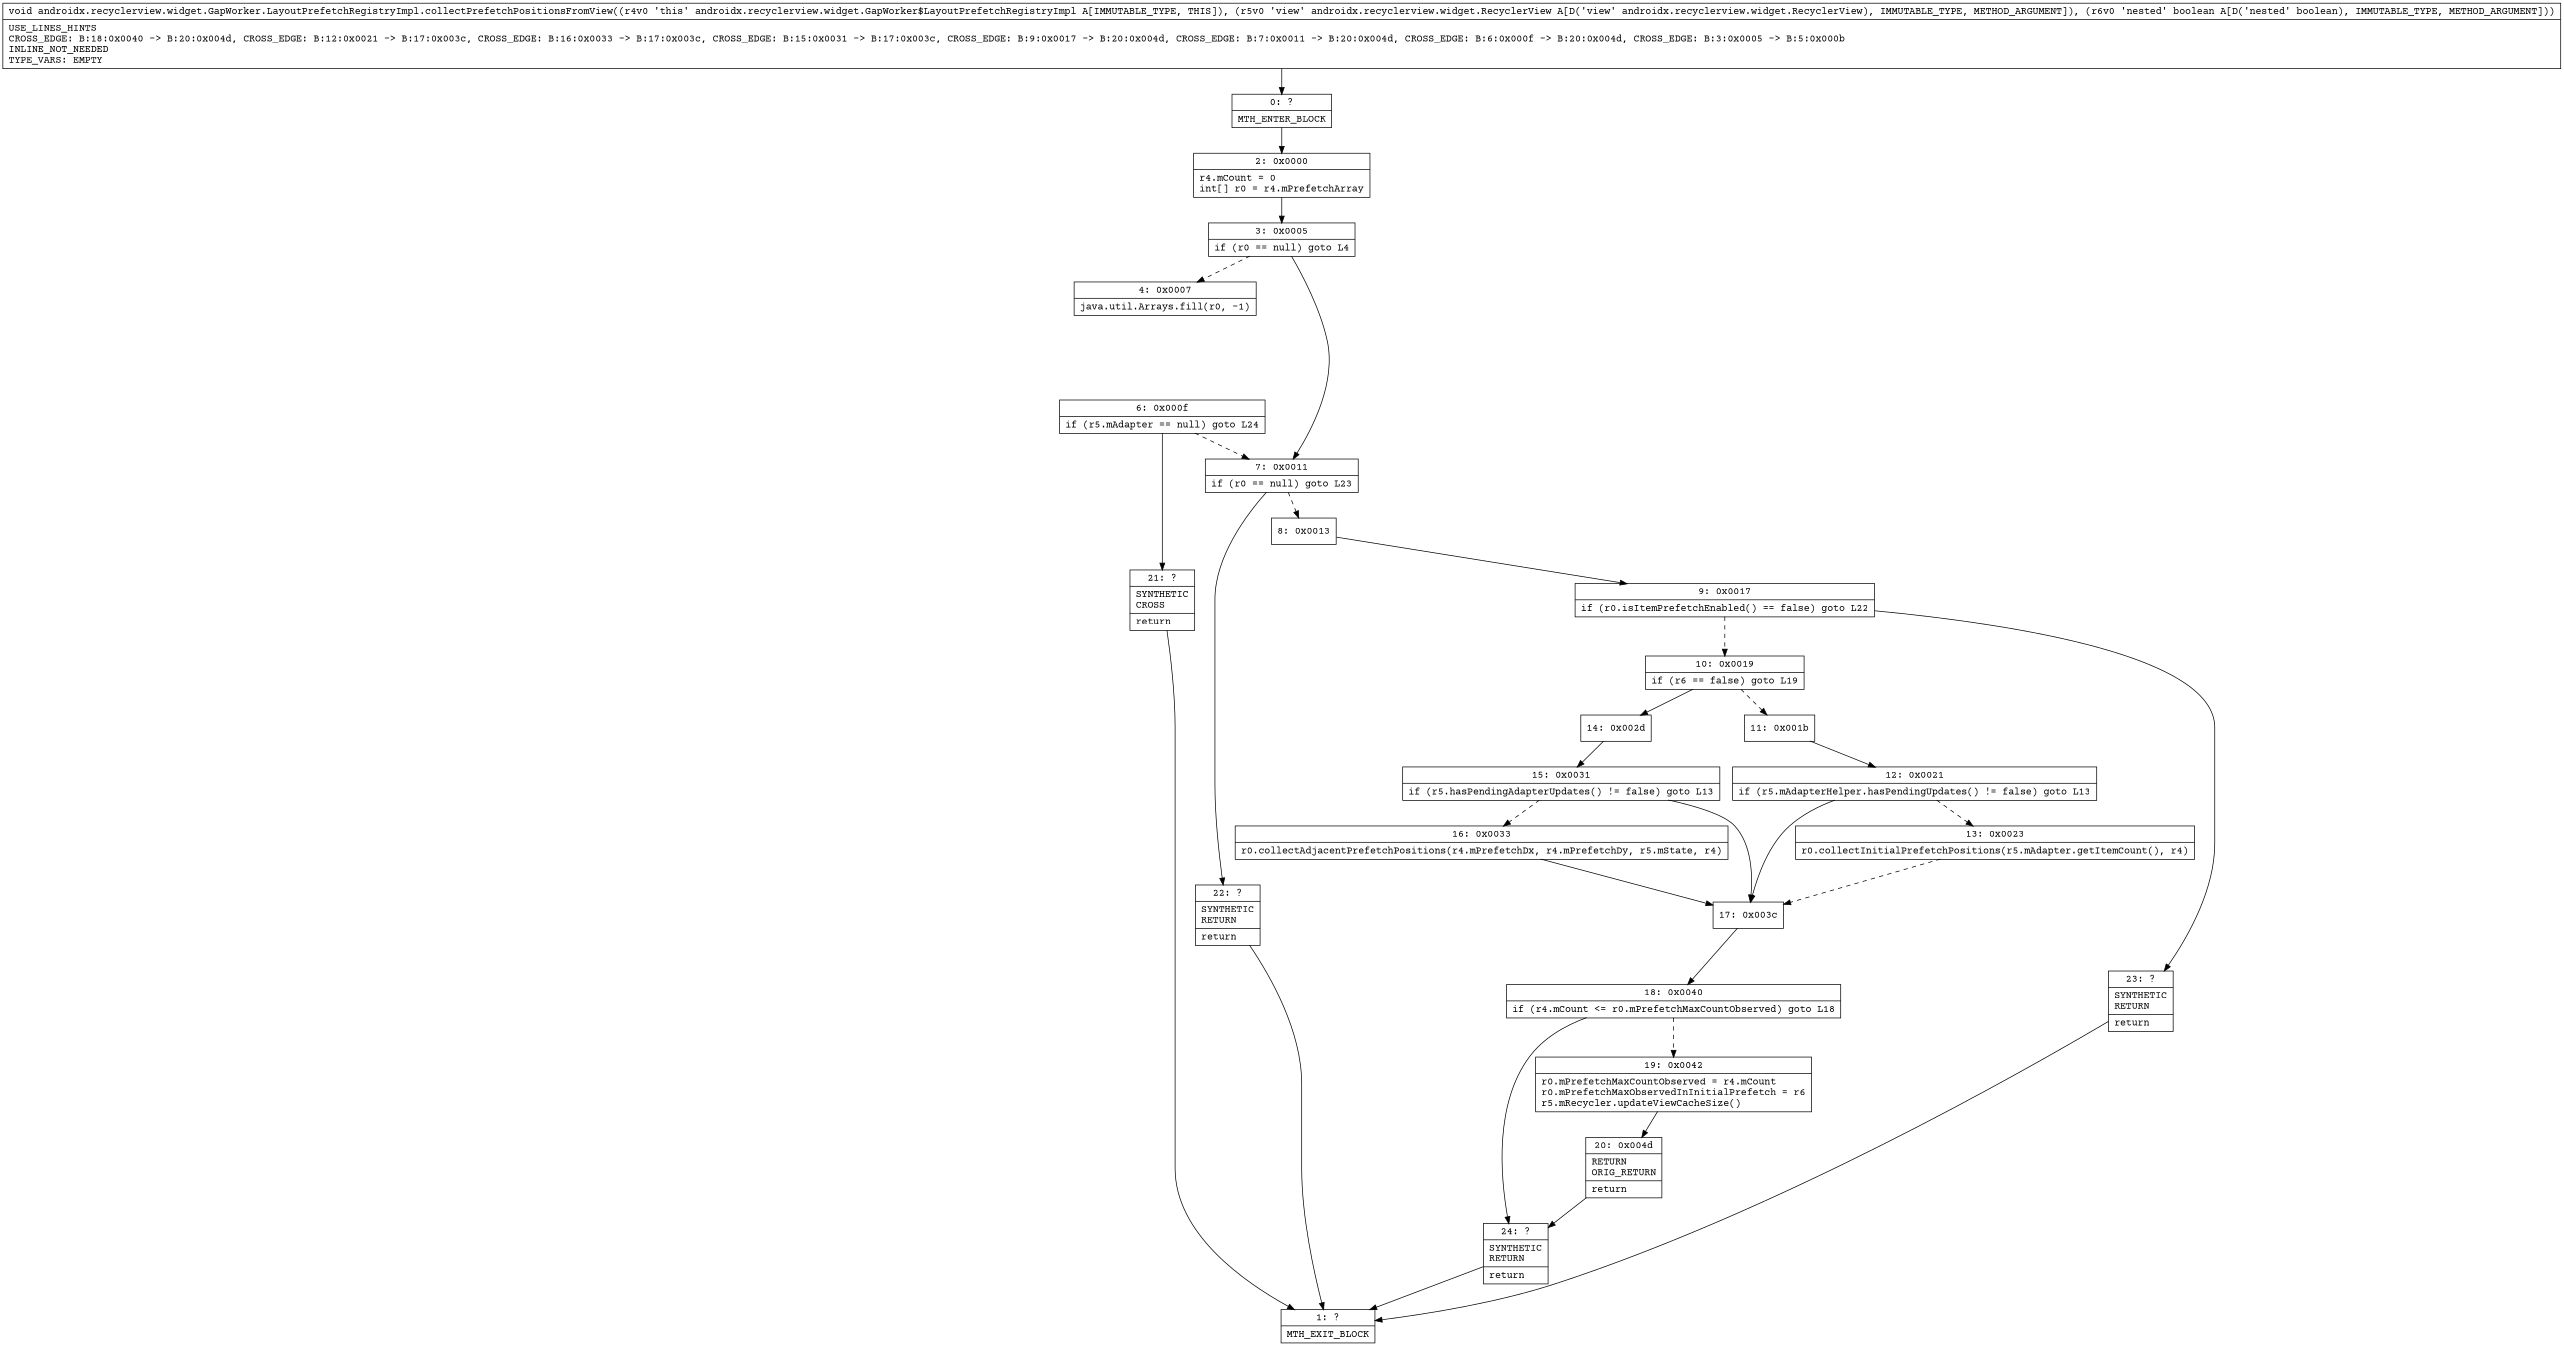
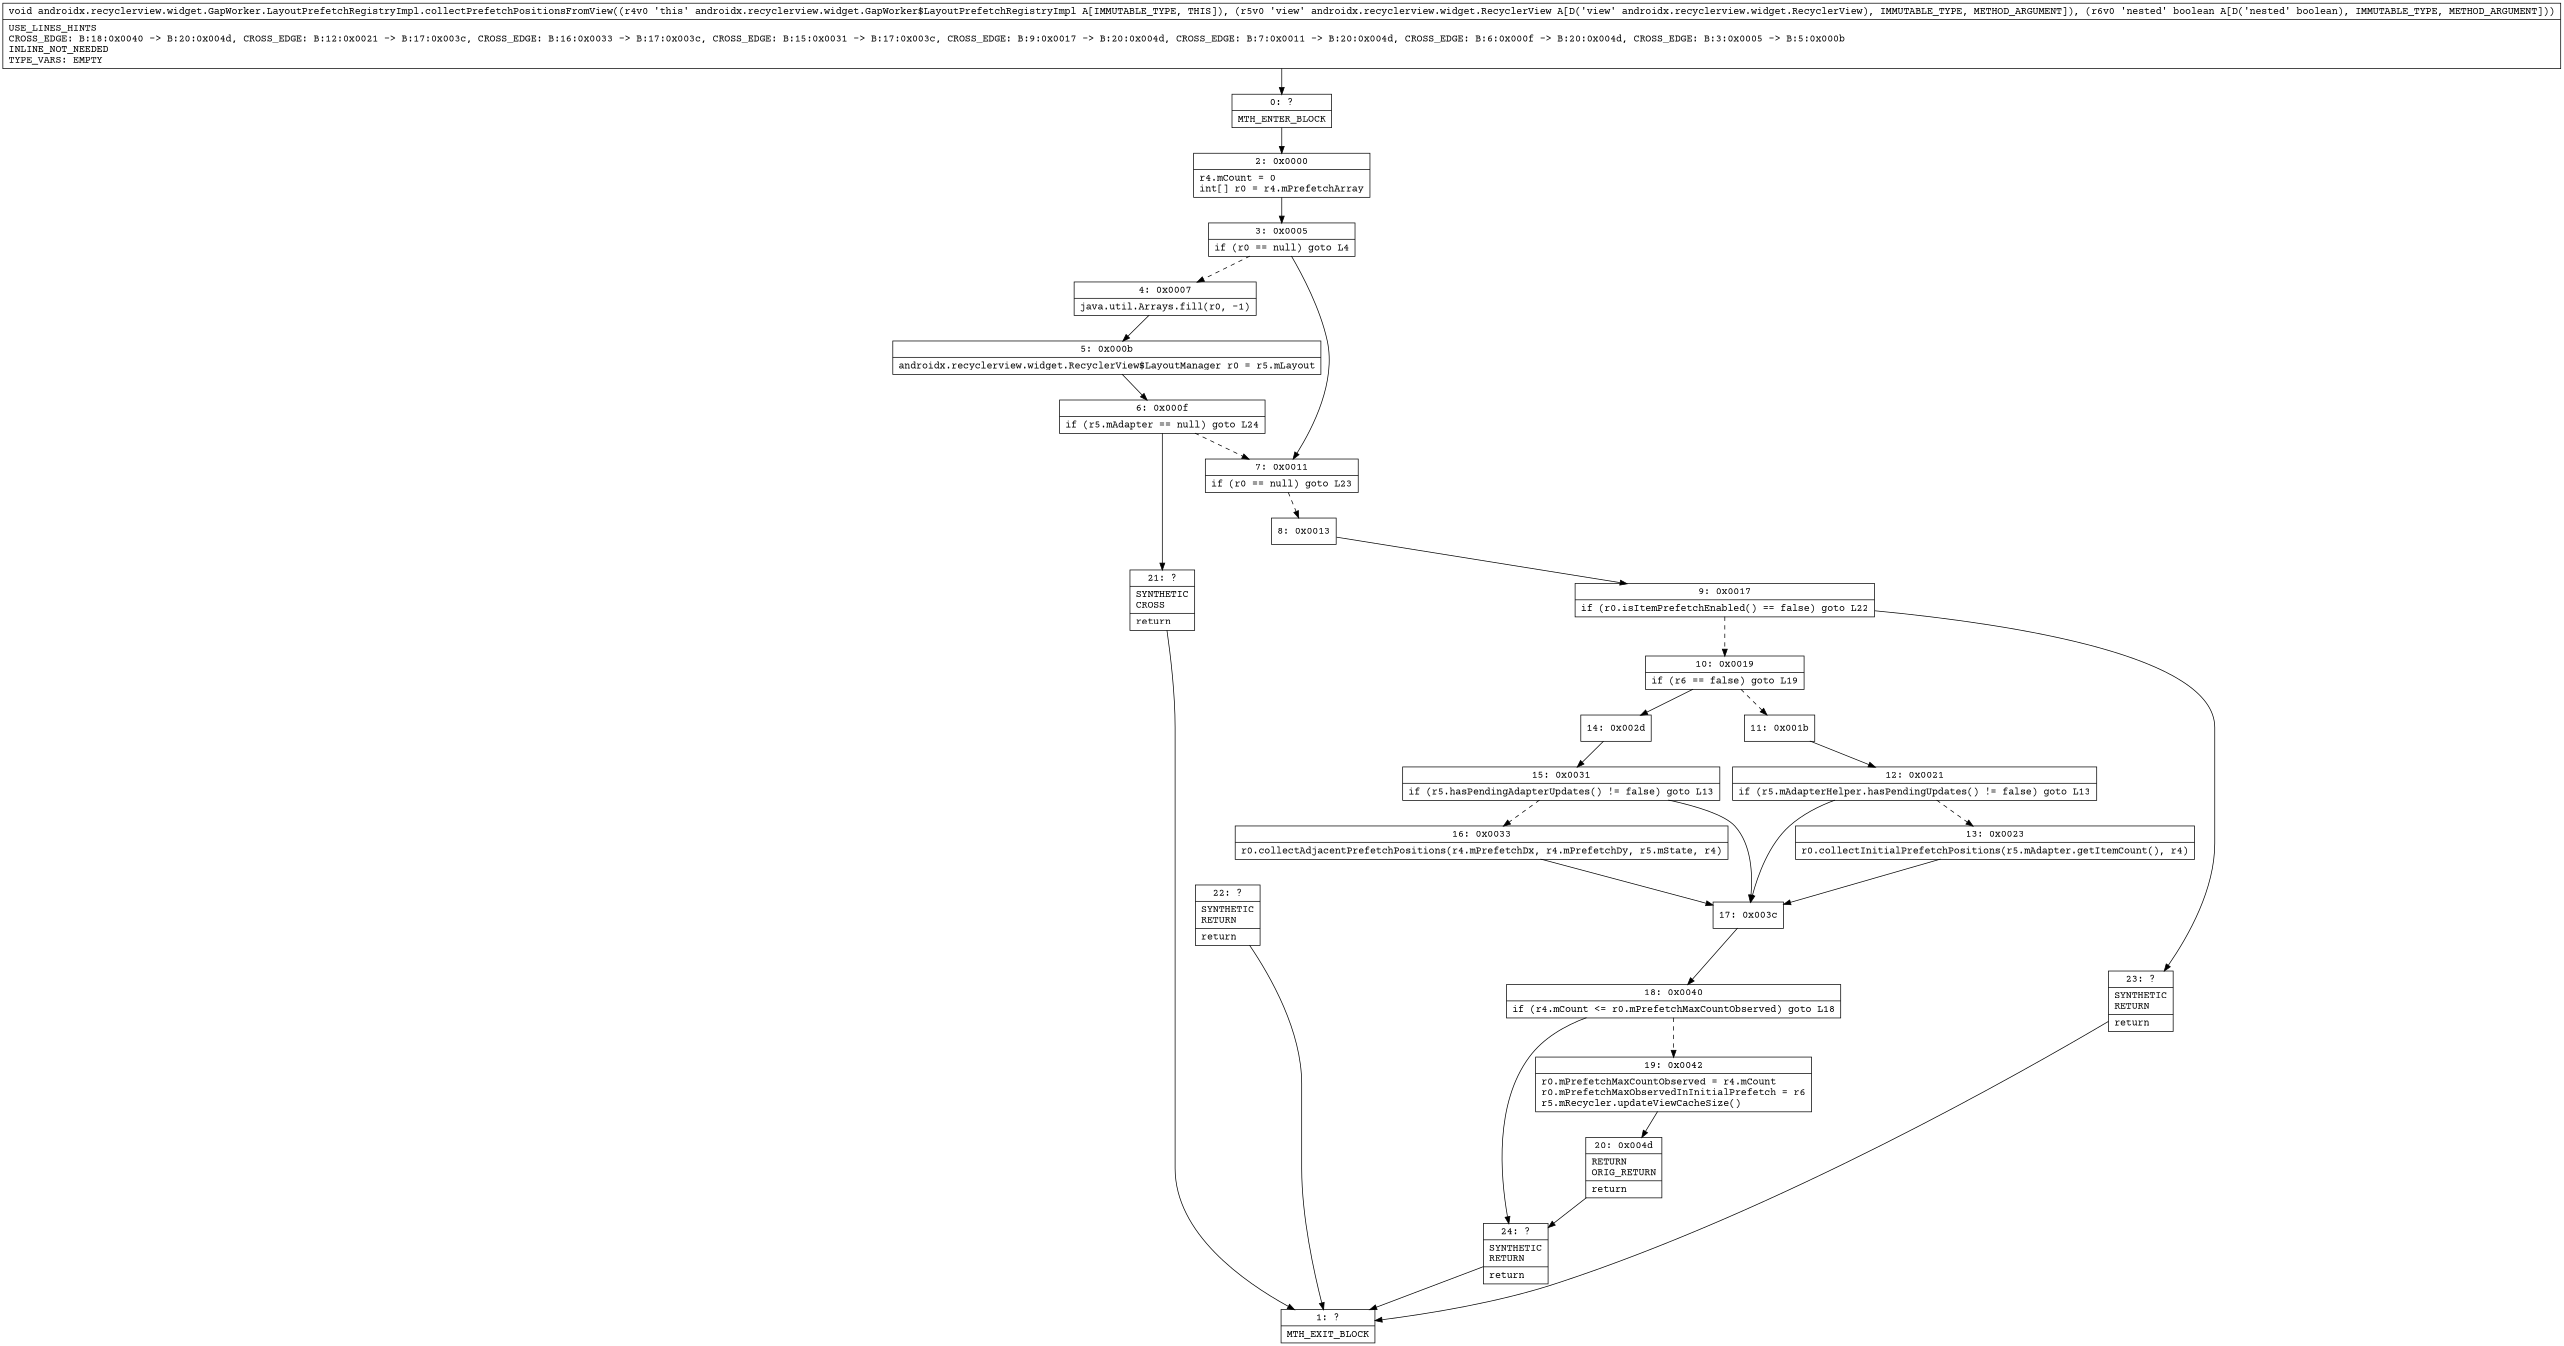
none -> (1107, 358)
(1215, 678) -> none
(1866, 881) -> (1866, 881)
